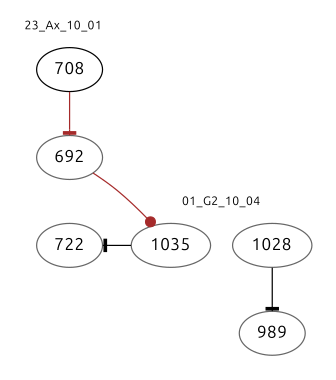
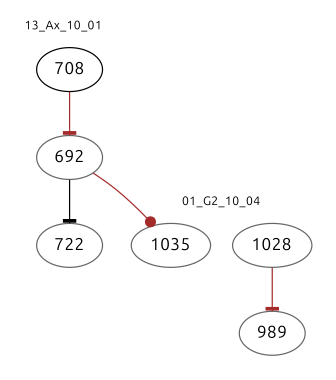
(63, 26) -> (63, 26)
(120, 245) -> (70, 199)
(272, 286) -> (272, 286)
